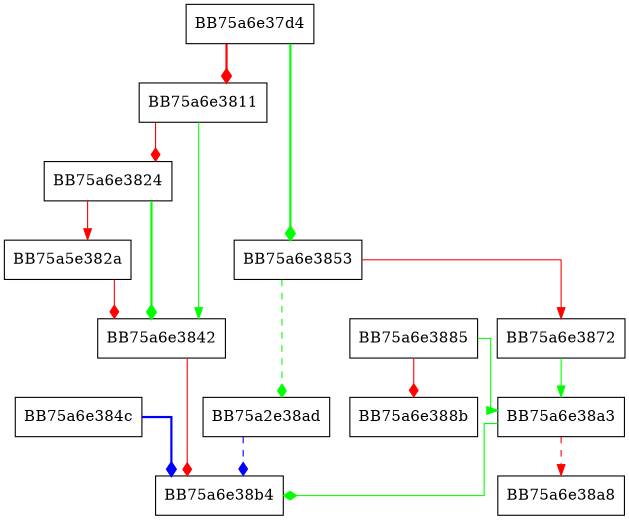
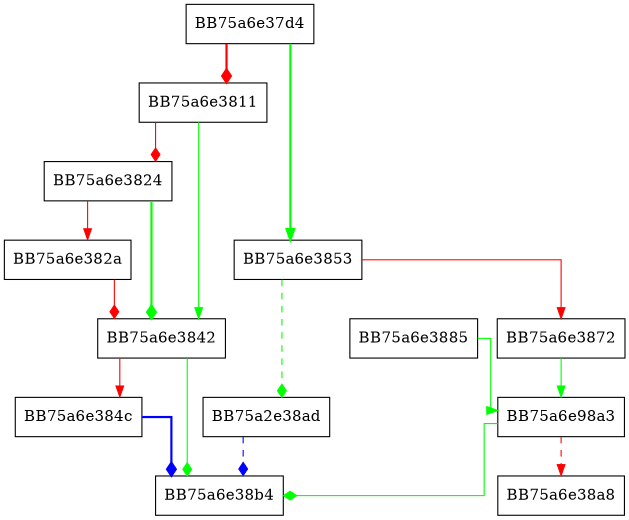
(290, 136) -> (290, 136)
(68, 260) -> (68, 260)
none -> (120, 372)
(187, 411) -> (187, 411)
(414, 417) -> none
(561, 417) -> (561, 417)
